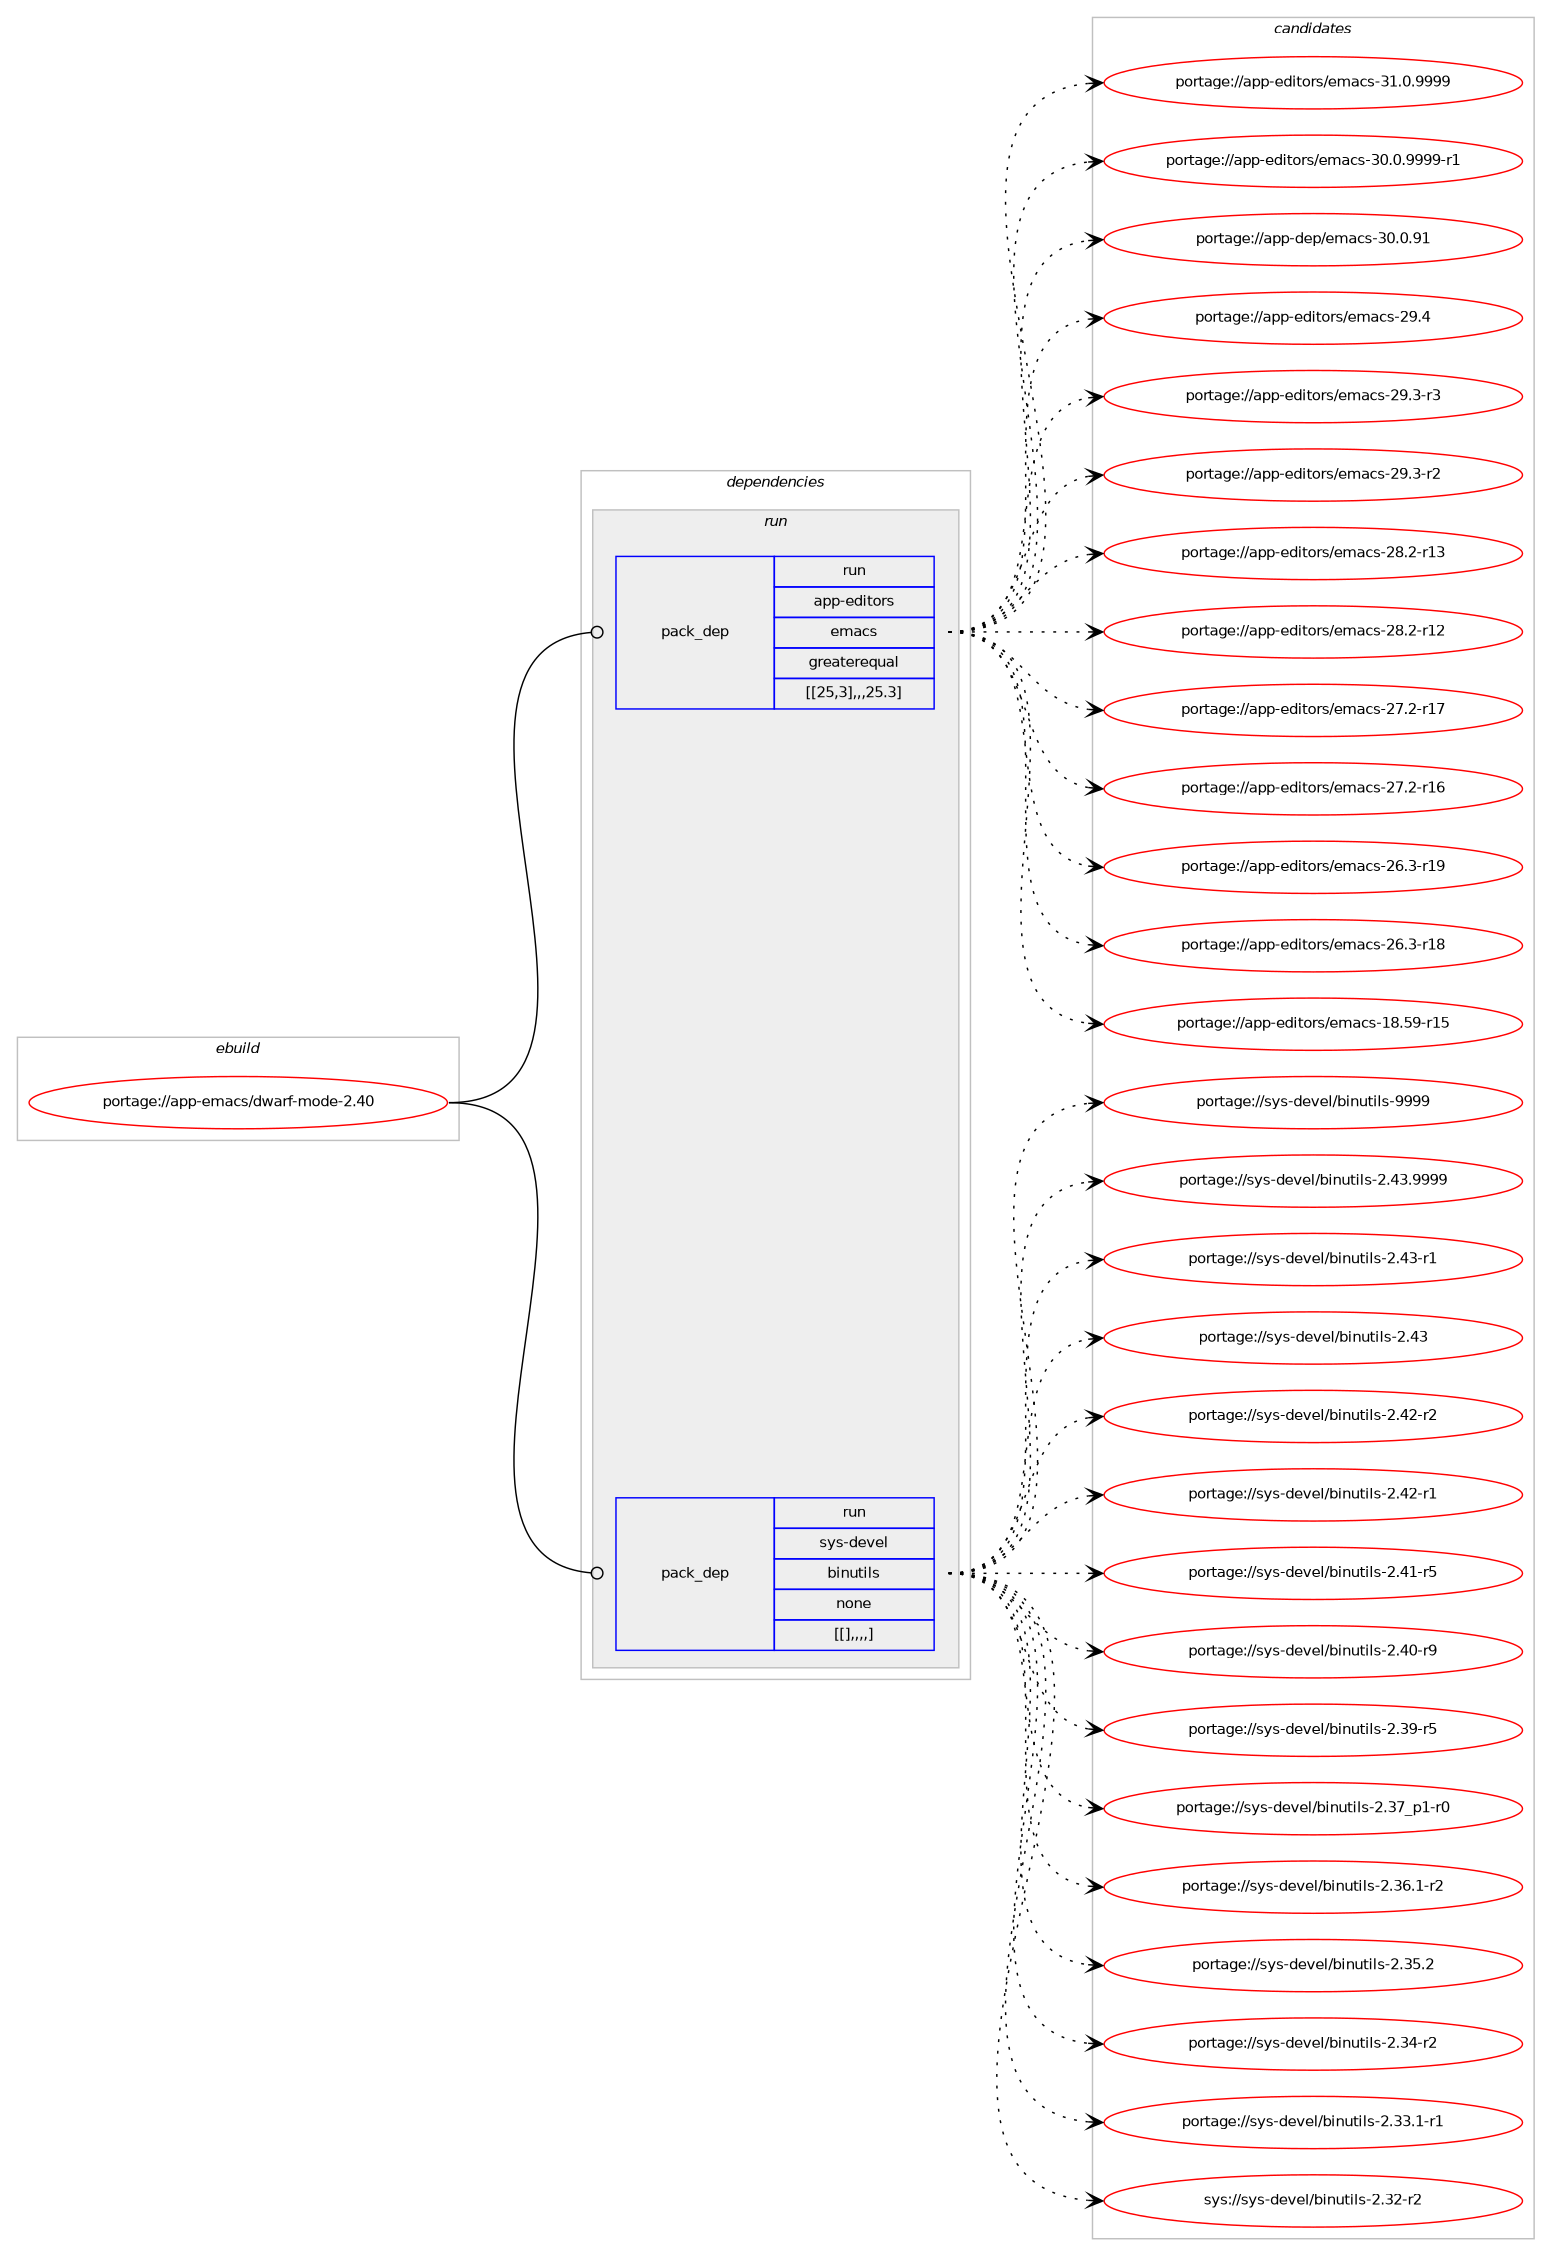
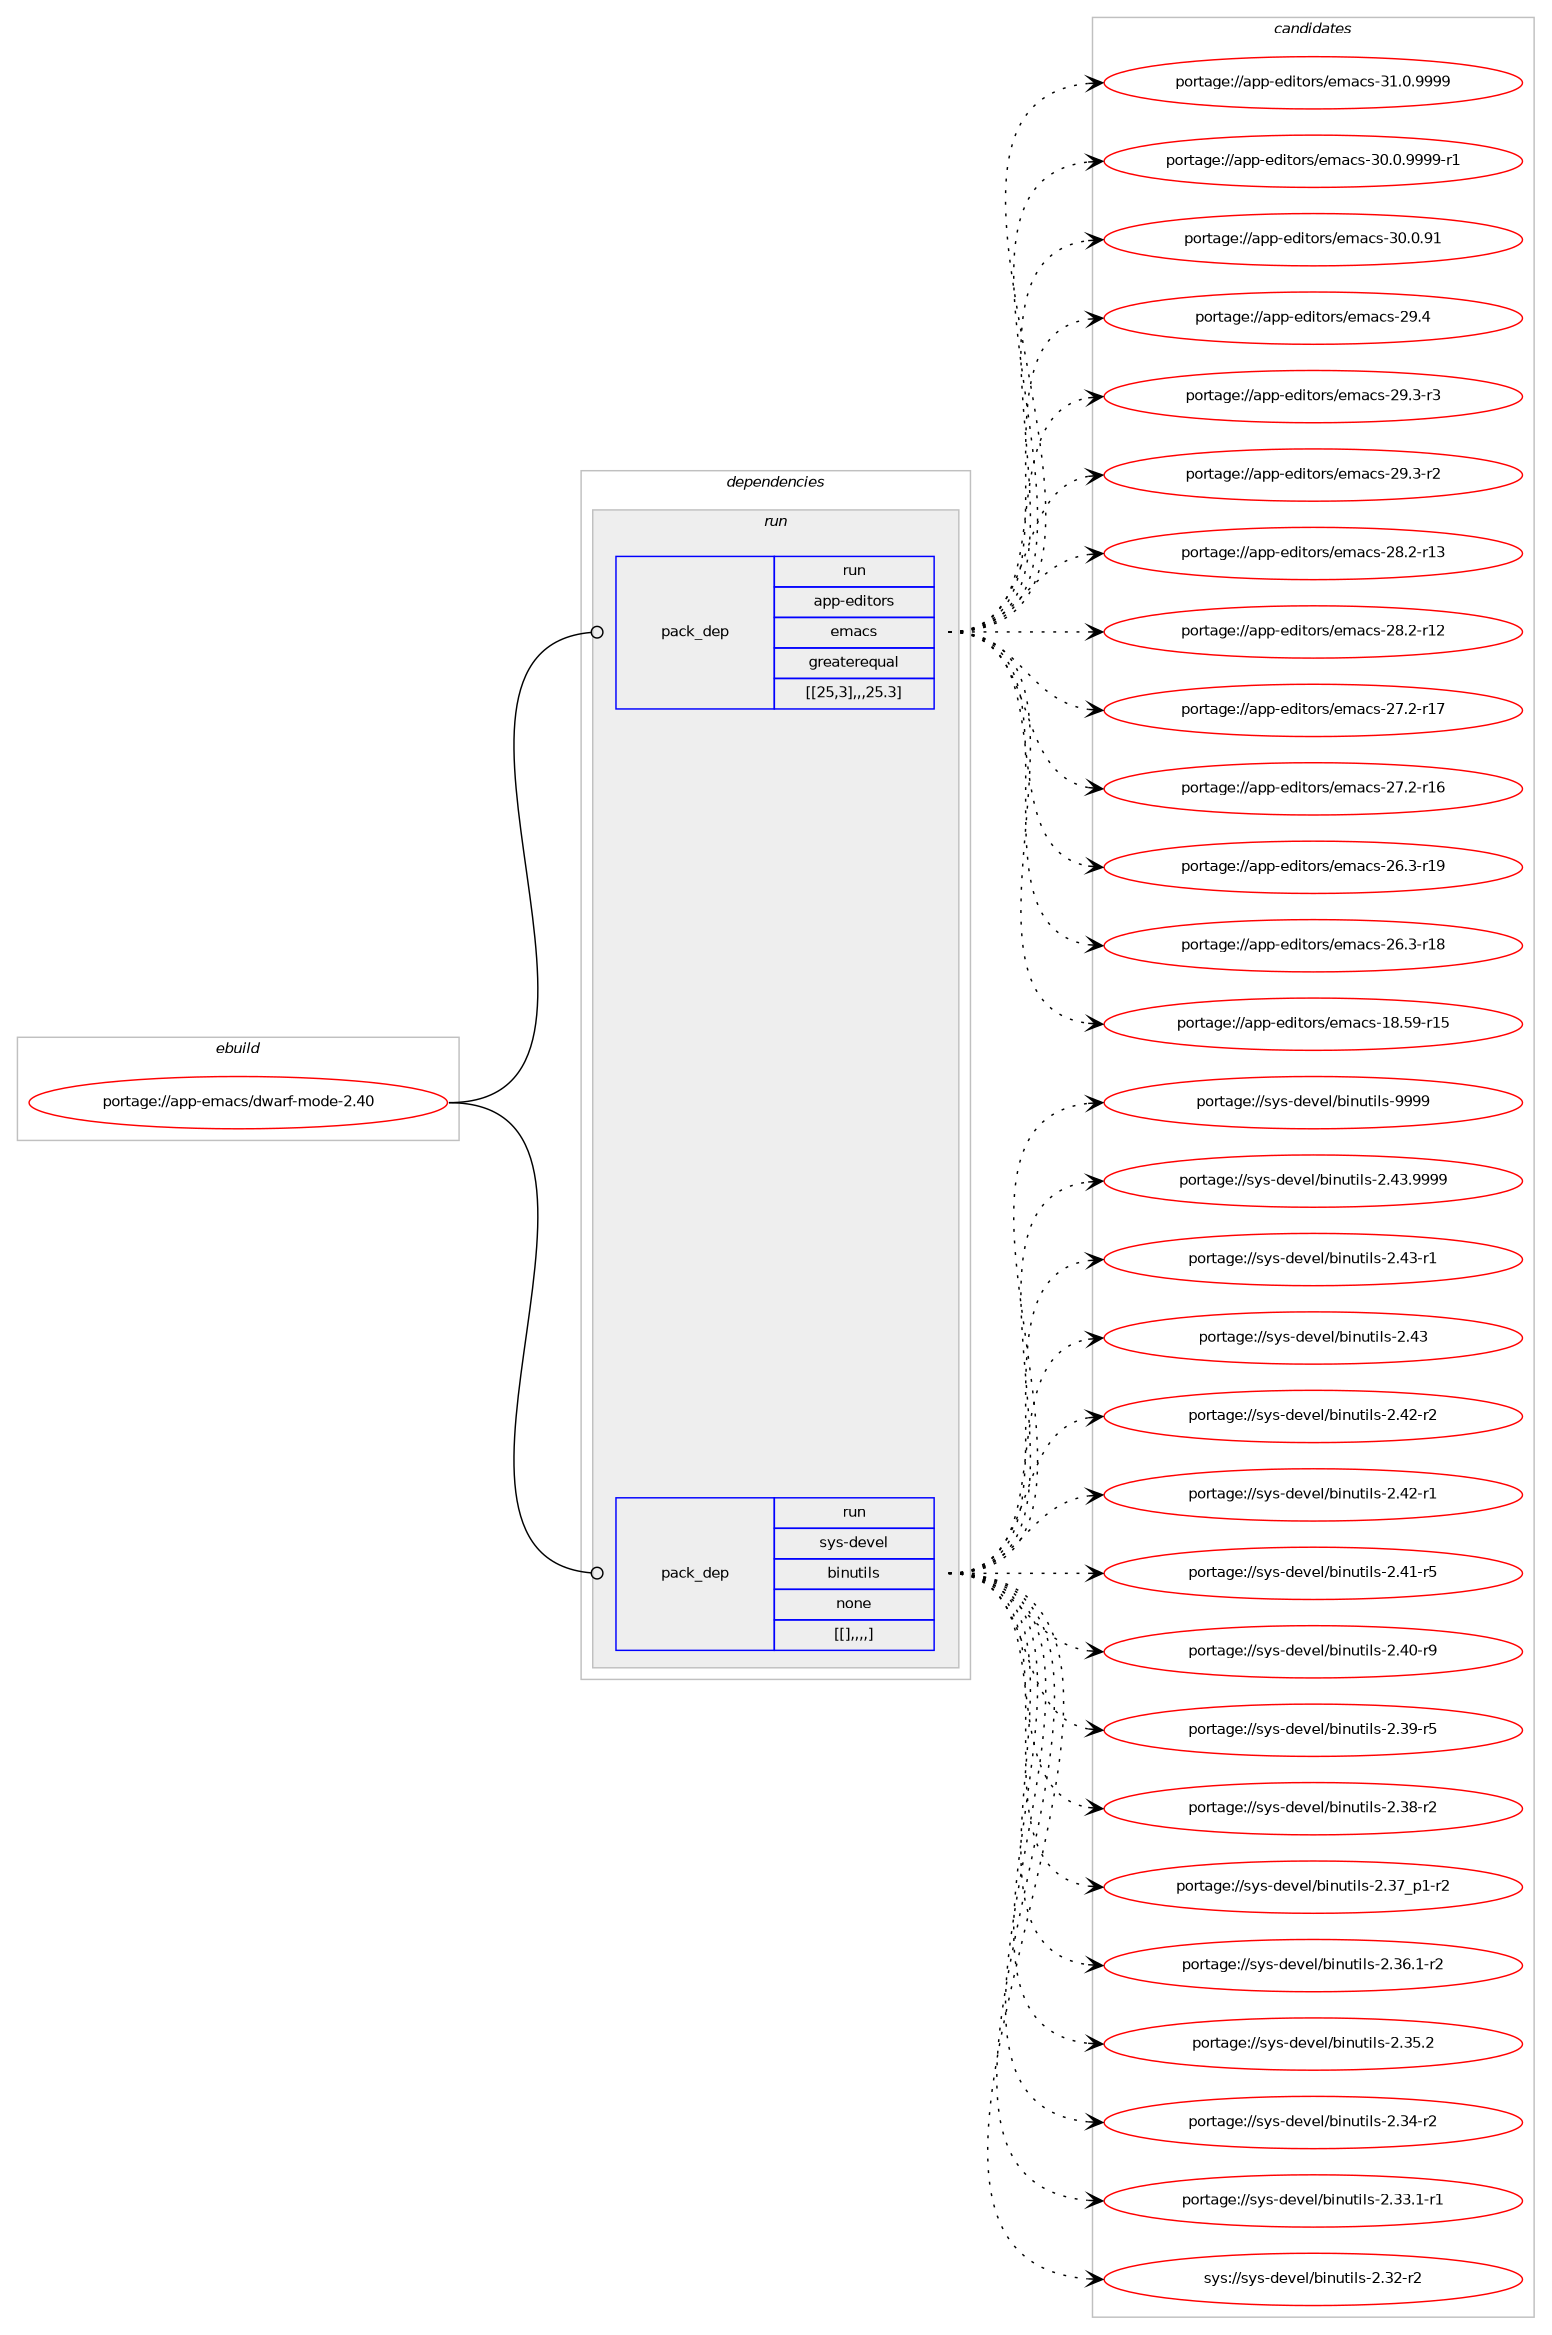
(1313, 240) -> (1313, 240)
none -> (1313, 1809)
(1313, 1809) -> (1313, 1887)
